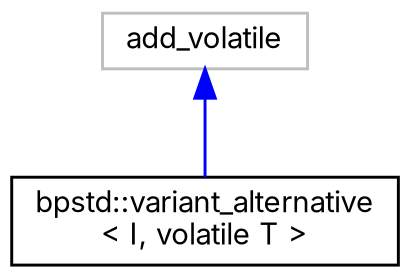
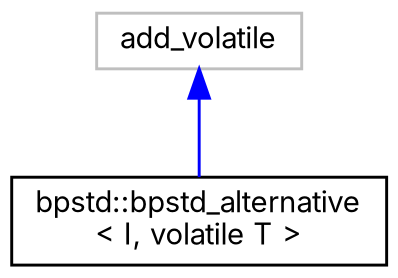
(205, 221) -> (199, 221)
